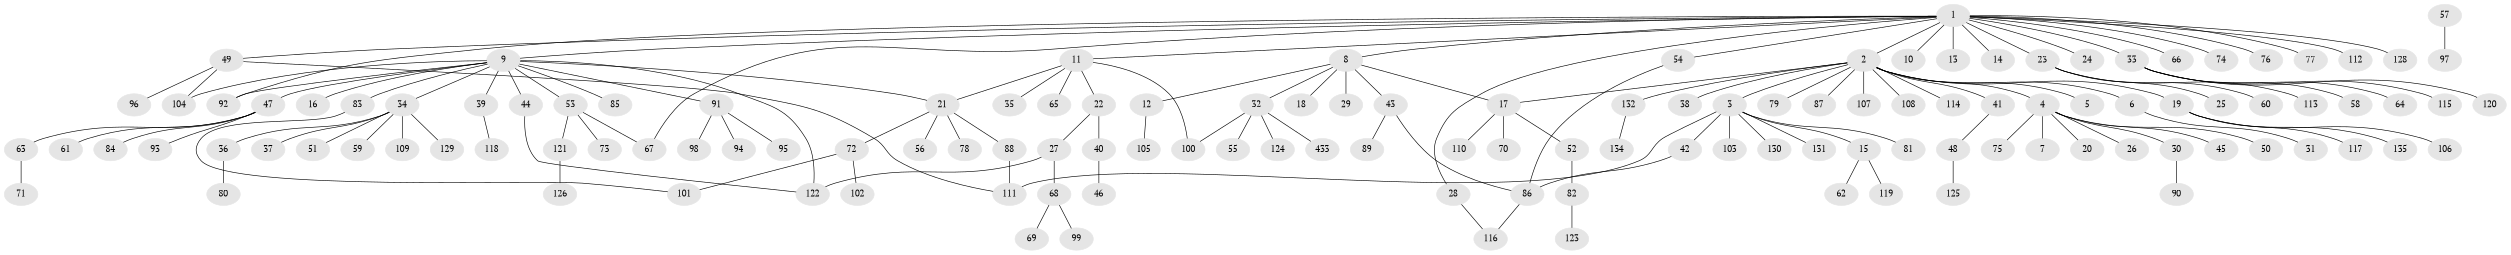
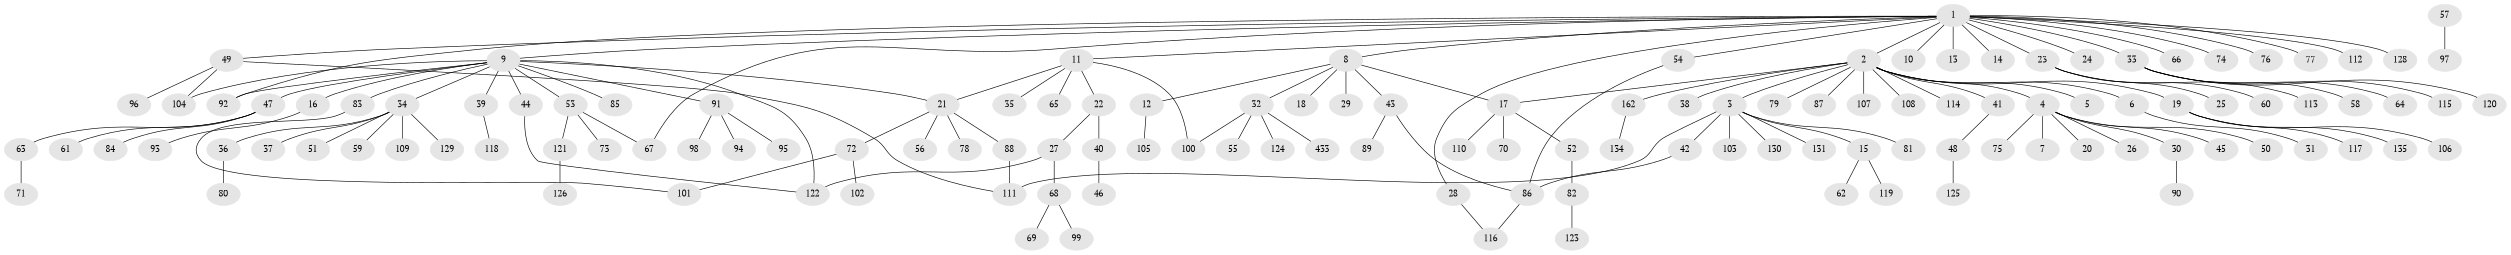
(1628, 105) -> (1628, 105)
(206, 130) -> (201, 133)
